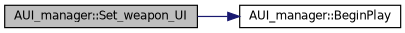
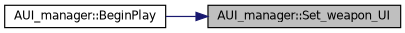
(213, 16) -> (181, 16)
